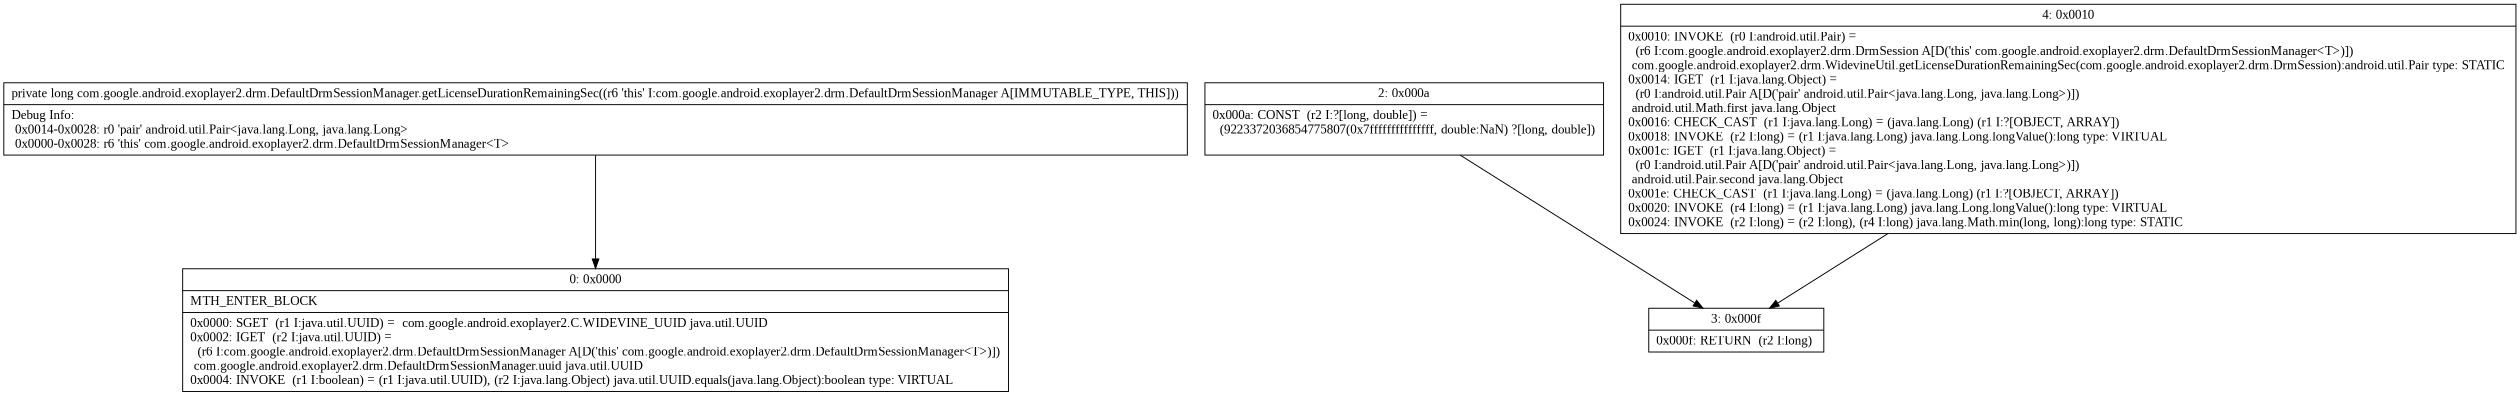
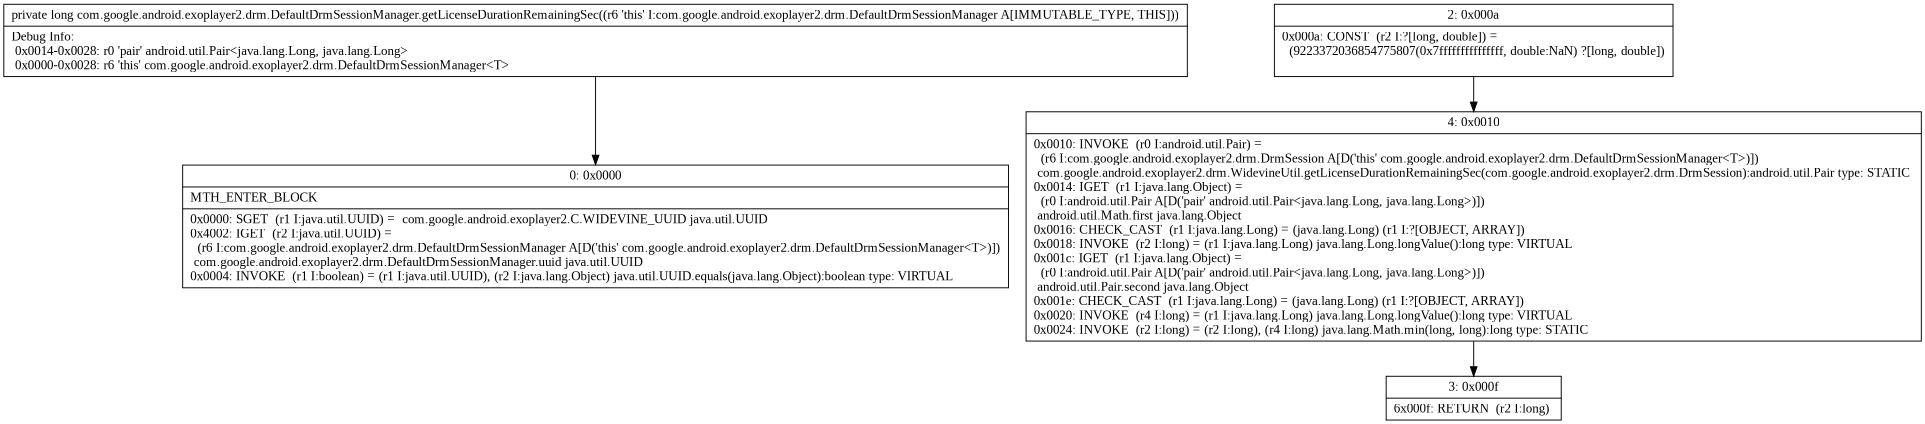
(1577, 229) -> (1474, 89)
(294, 337) -> (294, 234)
(1736, 341) -> (1474, 409)
